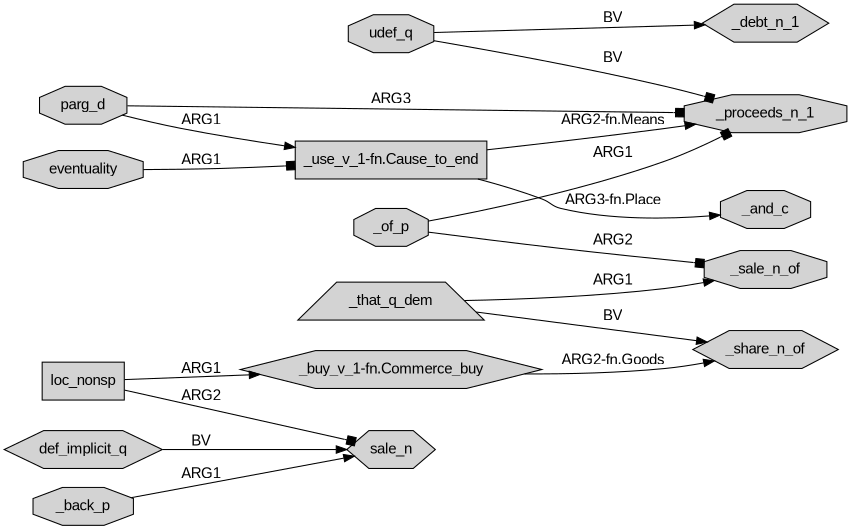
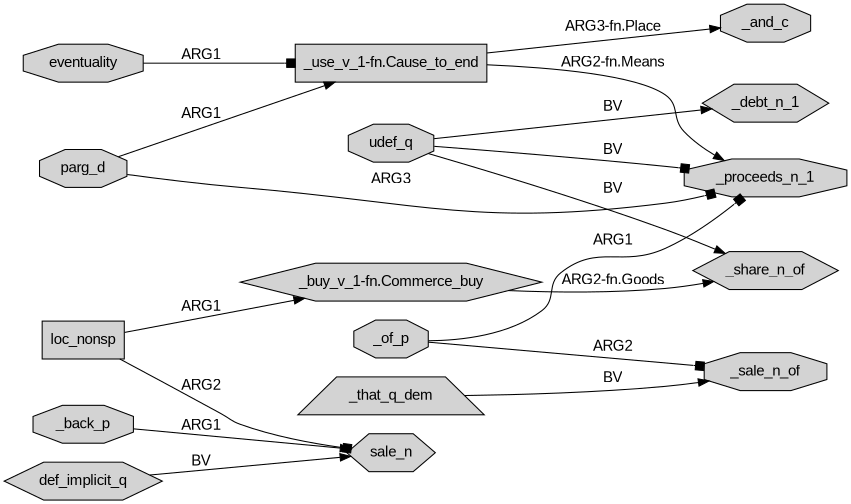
(613, 281) -> (613, 378)
(586, 326) -> (573, 198)
